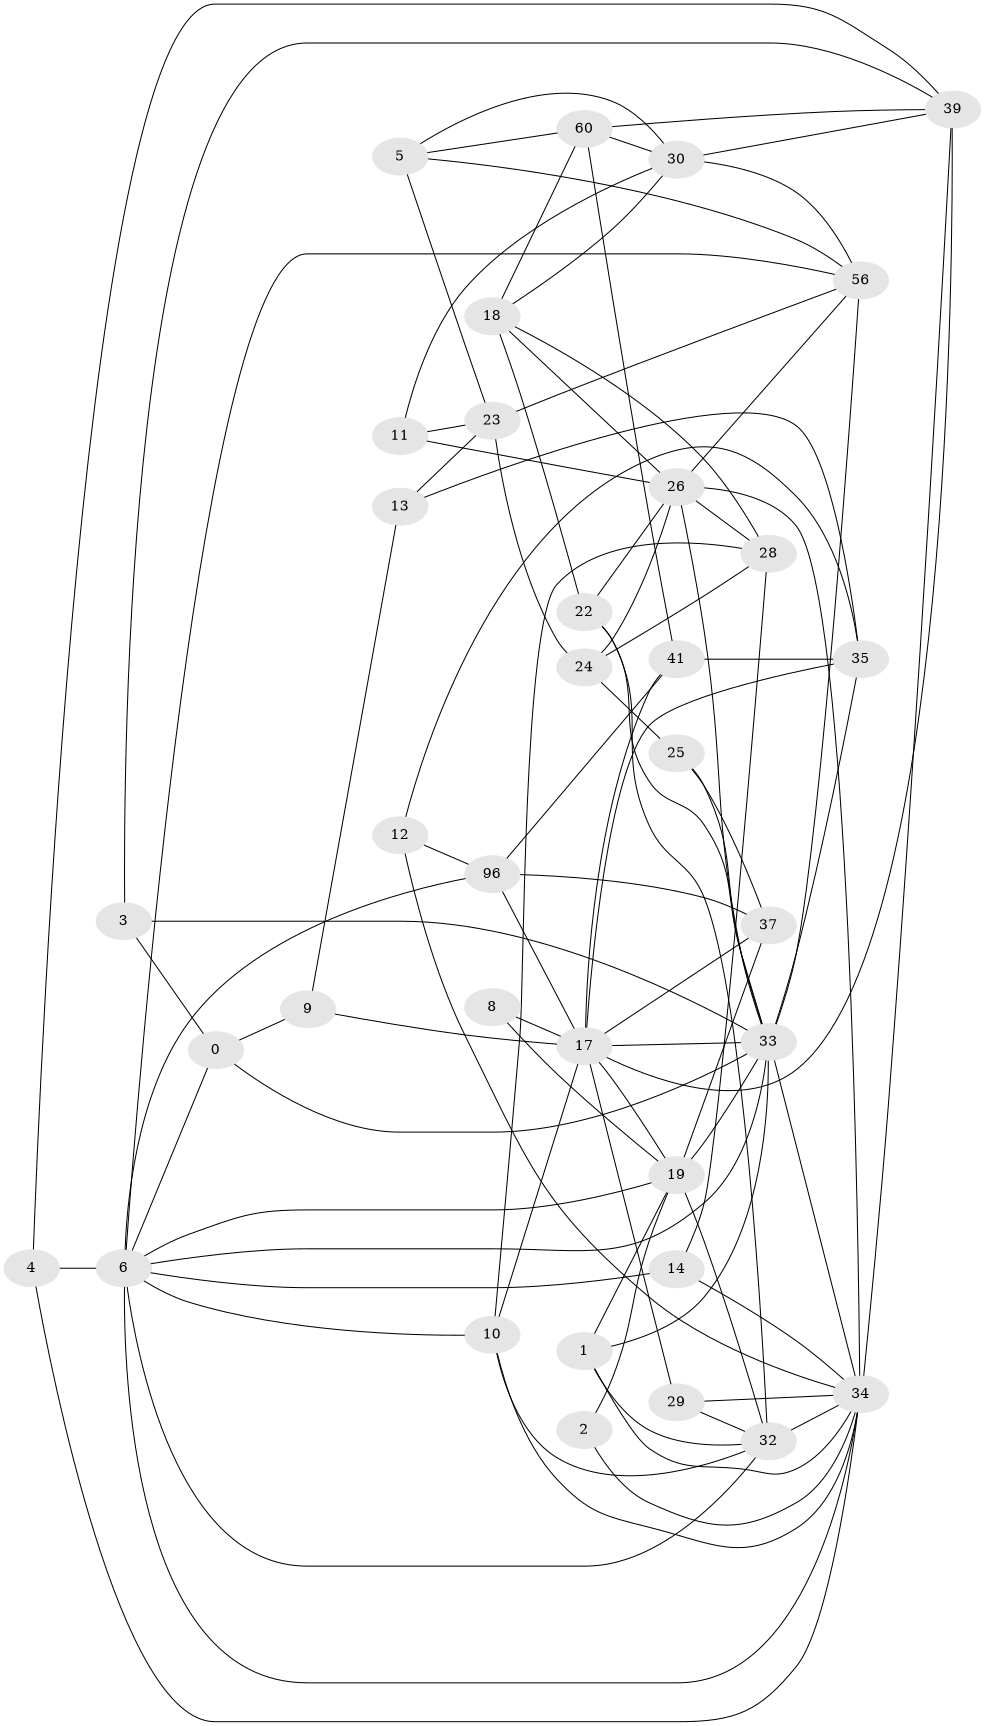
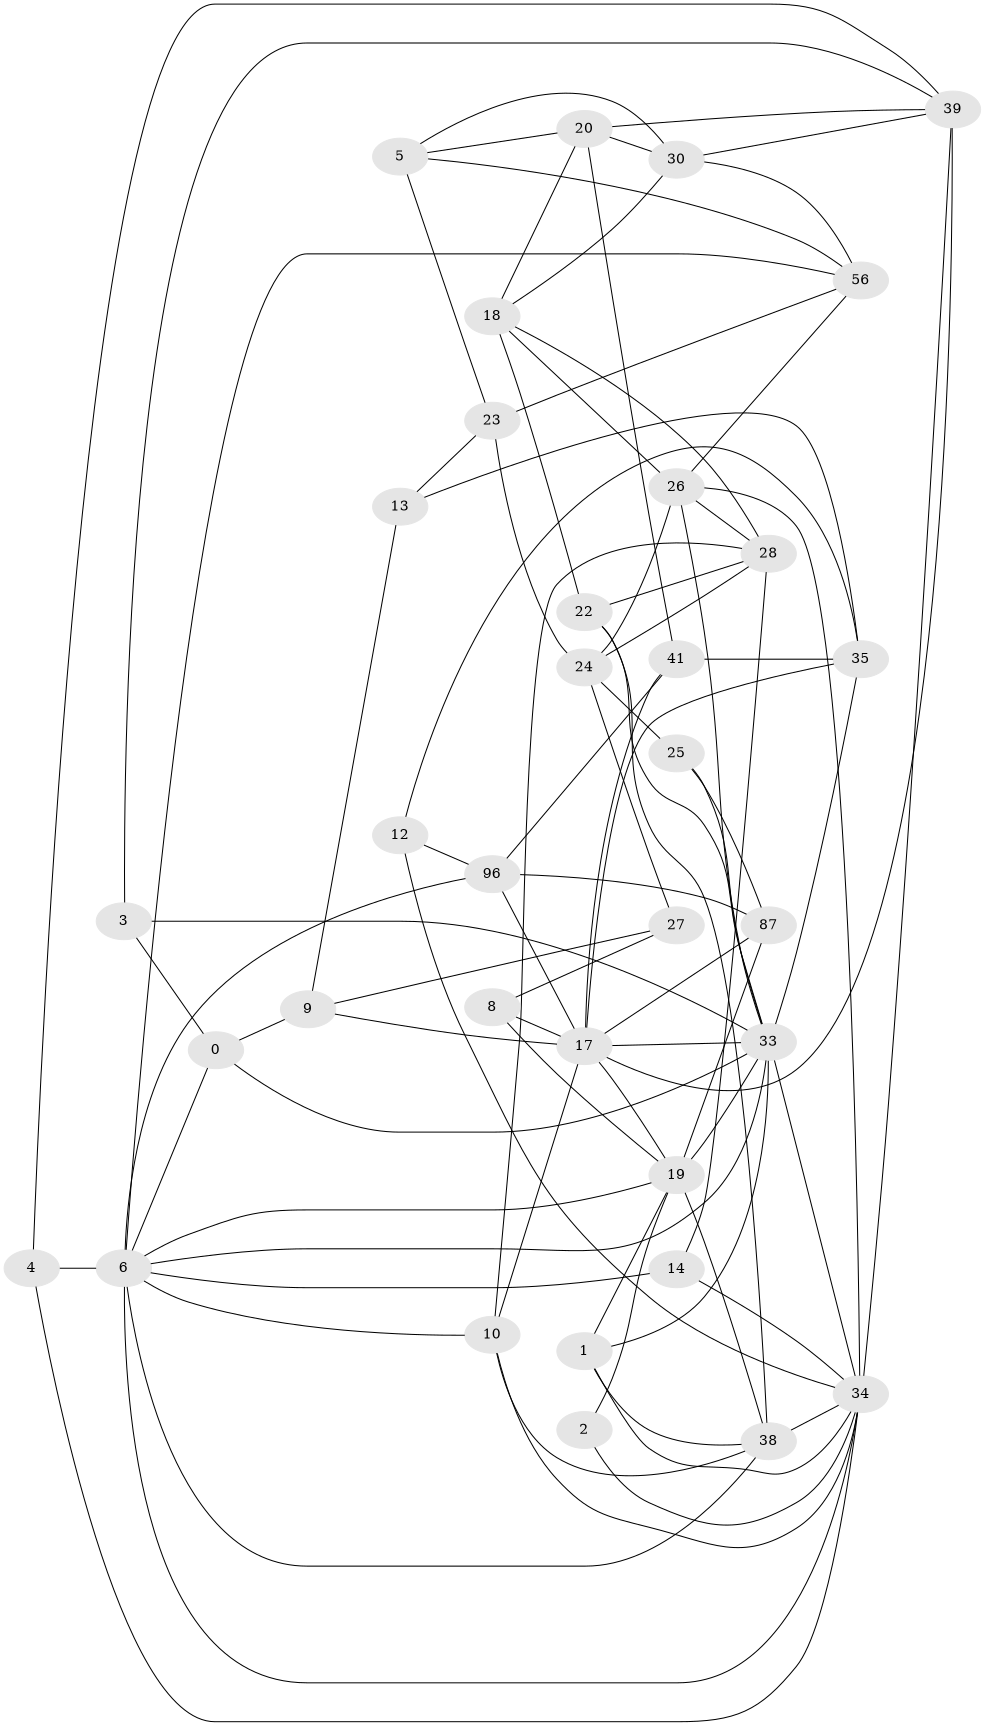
(584, 129) -> (584, 129)
(400, 436) -> none
(627, 554) -> (677, 583)
(832, 645) -> none
none -> (677, 925)
(769, 925) -> (769, 925)
(677, 1402) -> none
(769, 1441) -> (769, 1441)
